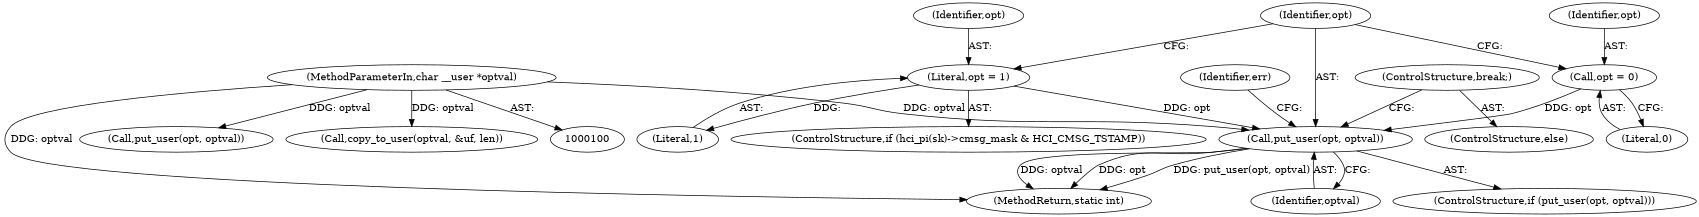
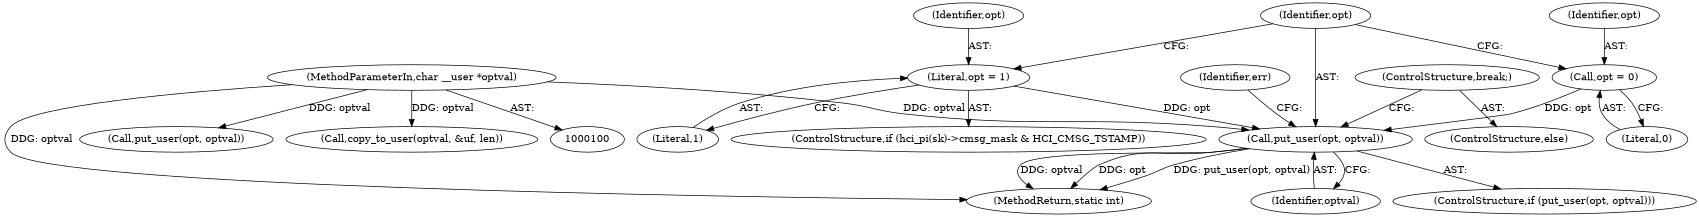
(829, 108) -> (829, 108)
